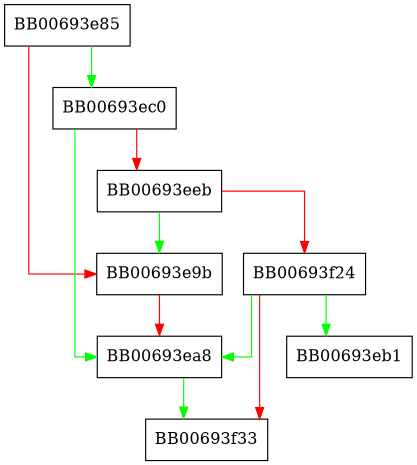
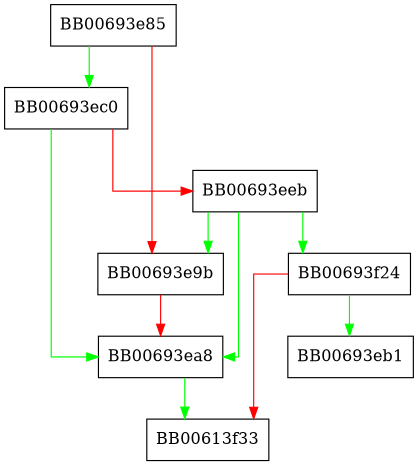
(288, 191) -> (303, 227)
(252, 335) -> (239, 286)
(207, 440) -> (208, 440)
